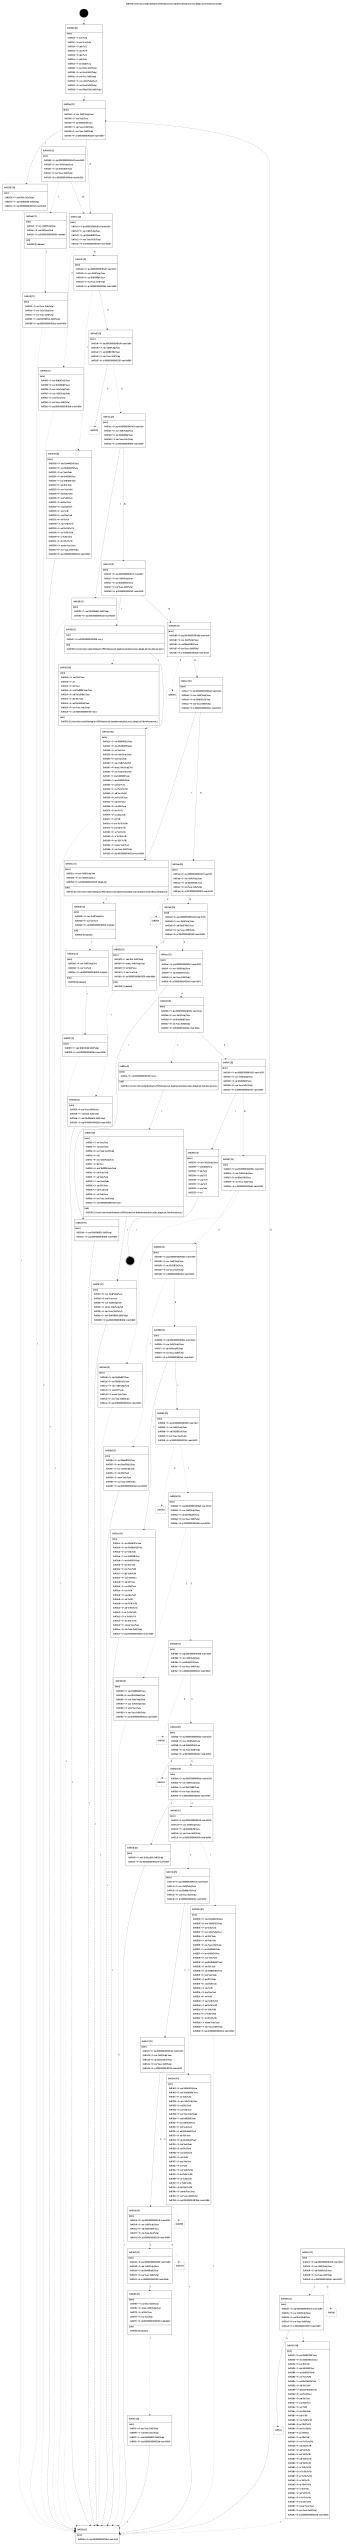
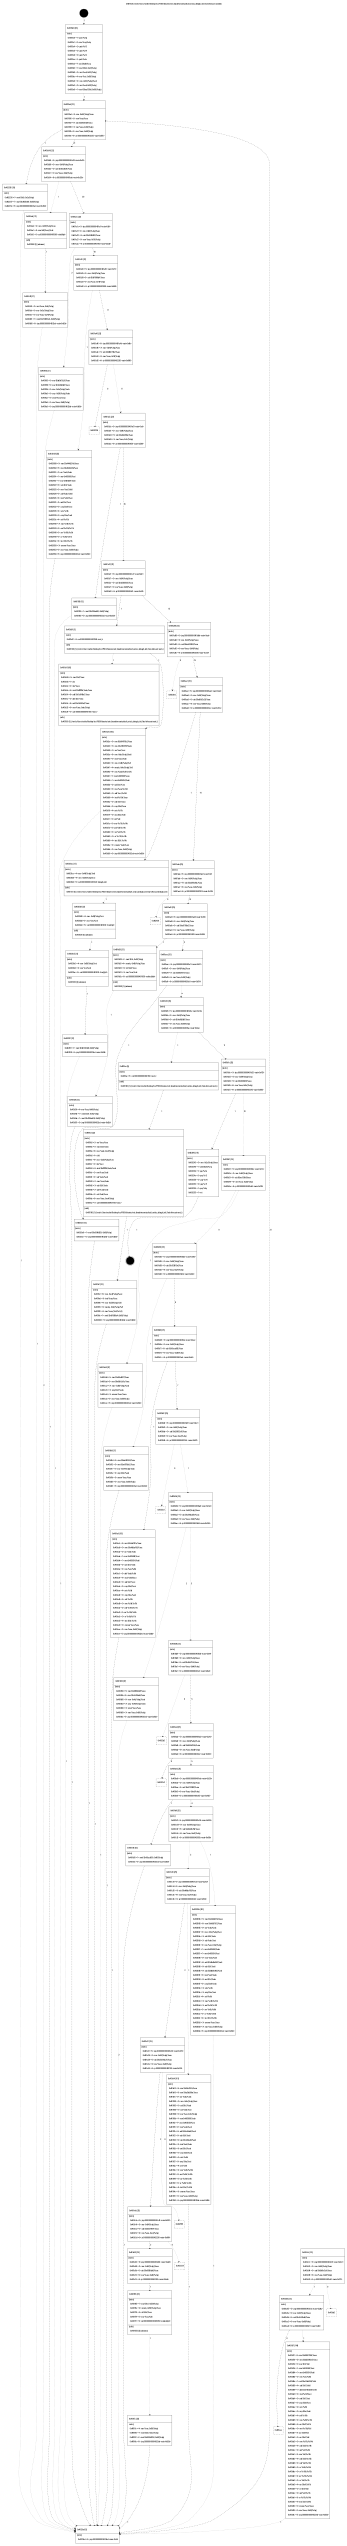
(89, 176) -> (73, 143)
